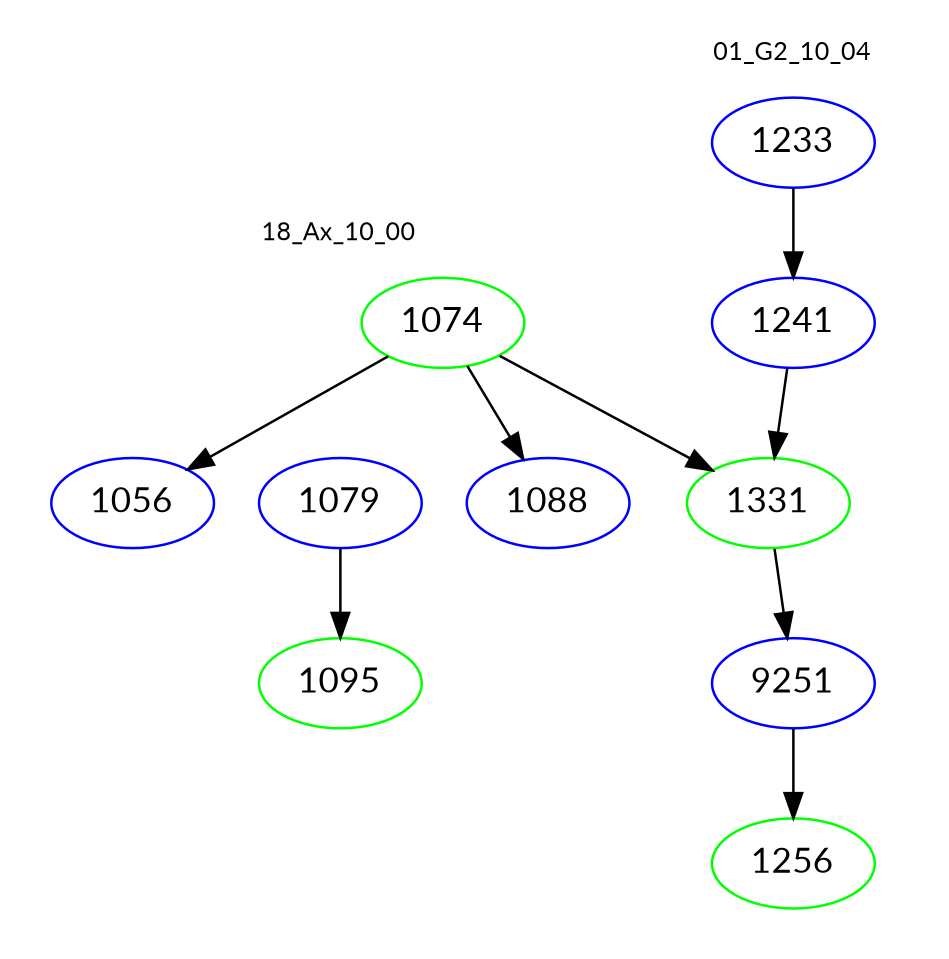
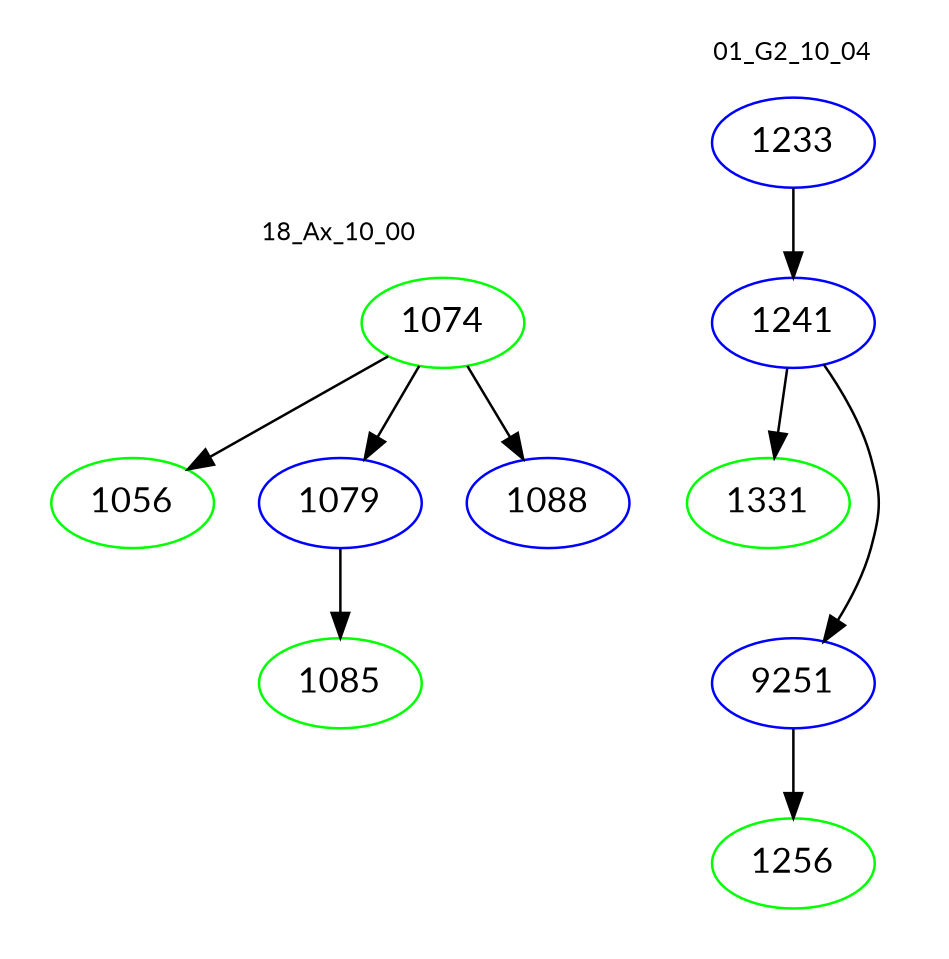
(595, 407) -> (398, 402)
(133, 503) -> (133, 503)
(779, 581) -> (878, 490)
(340, 683) -> (340, 683)
